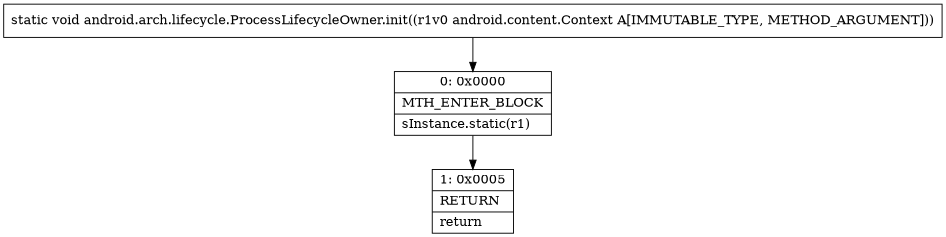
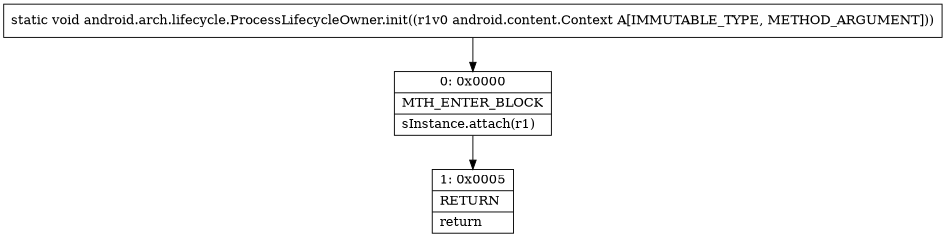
(466, 124) -> (469, 124)
